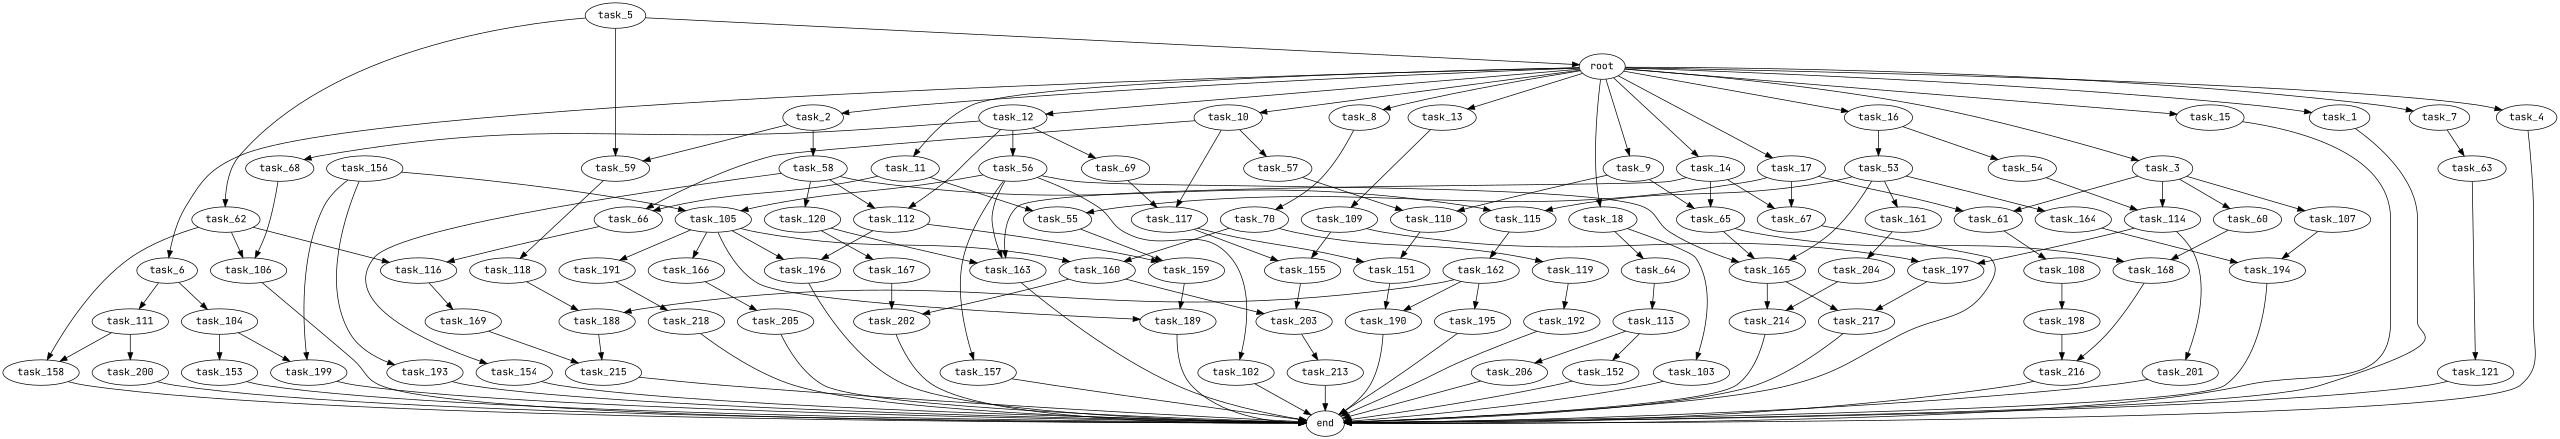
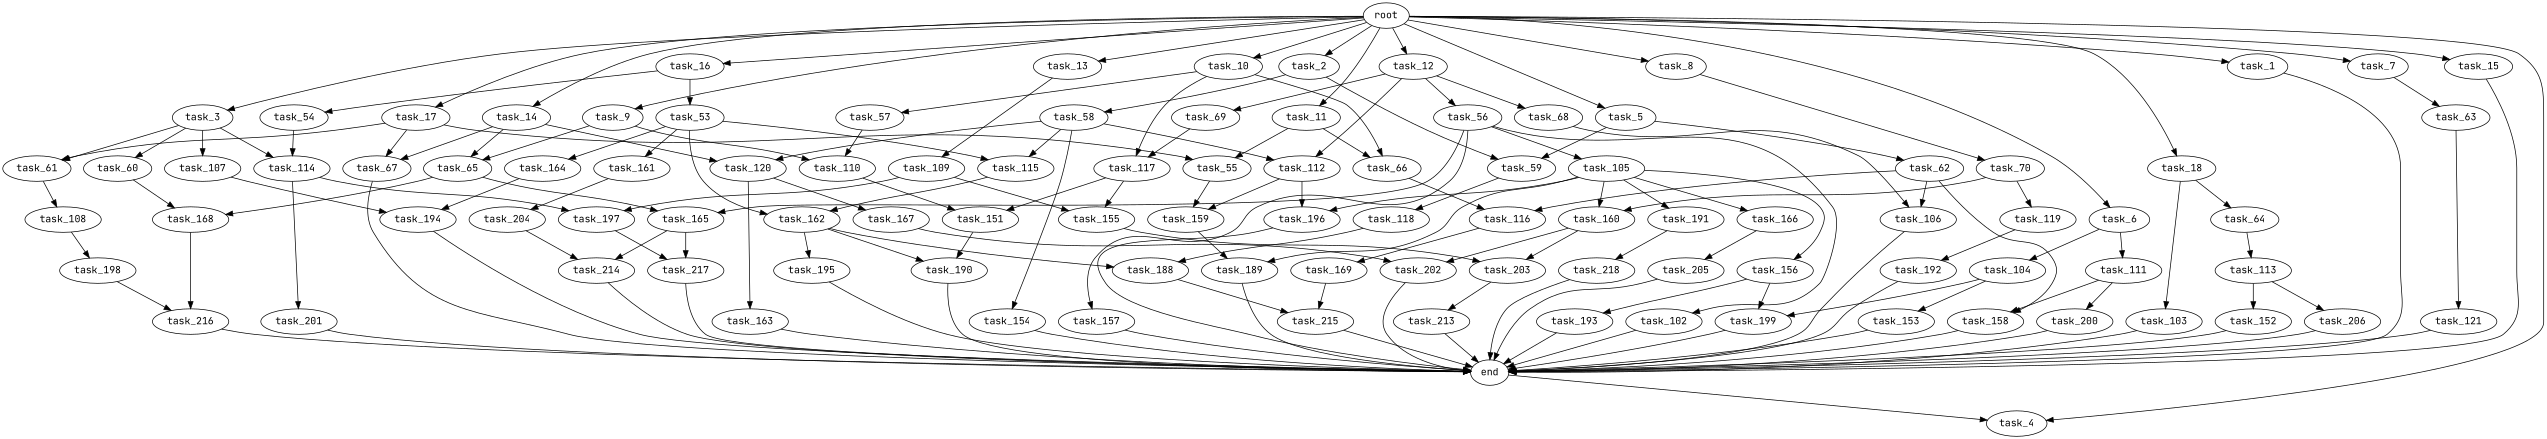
(1109, 41) -> (1501, 65)
(1471, 185) -> (648, 146)
(541, 187) -> (1769, 184)
(992, 215) -> none
(1841, 223) -> (708, 186)
(2067, 417) -> (1744, 397)
